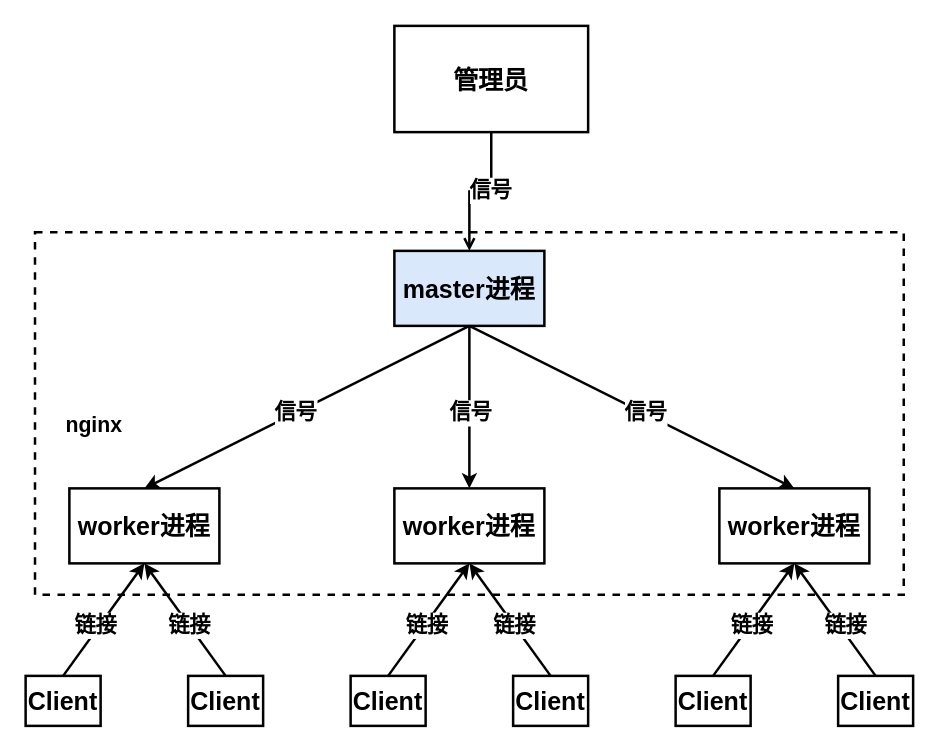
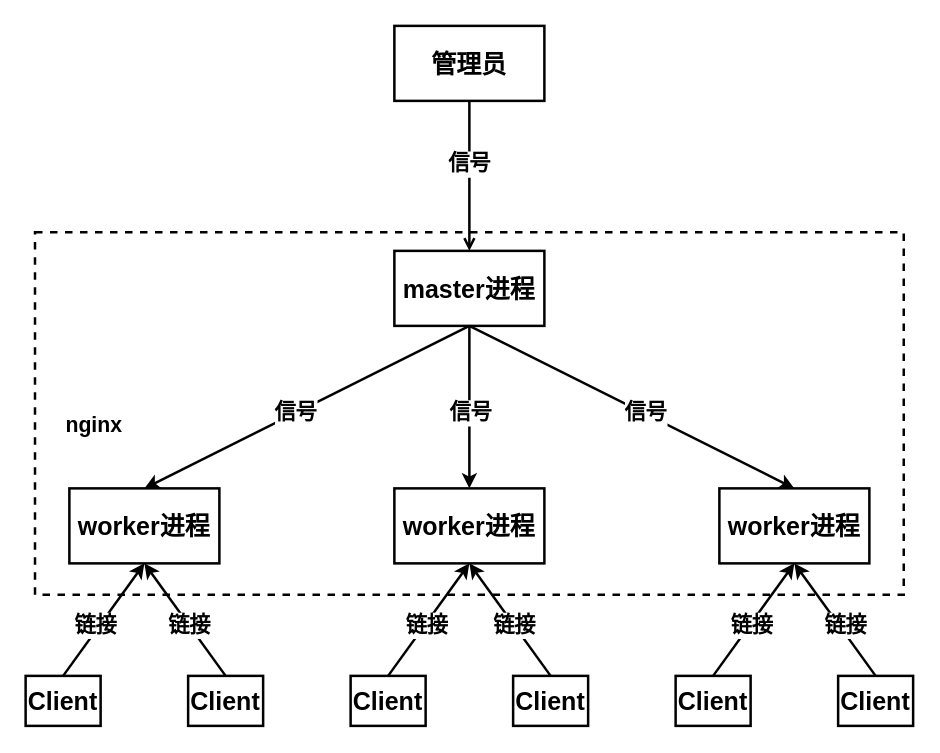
(491, 79) -> (469, 63)
(469, 288) -> (469, 288)
